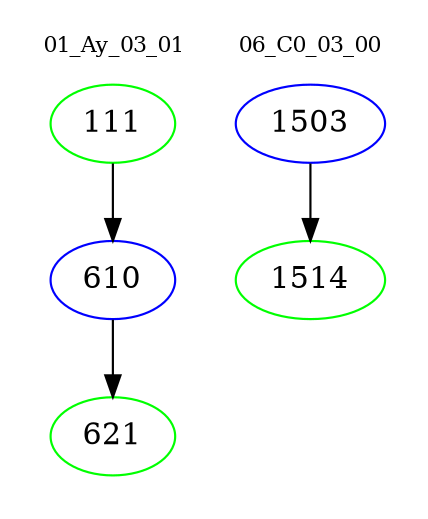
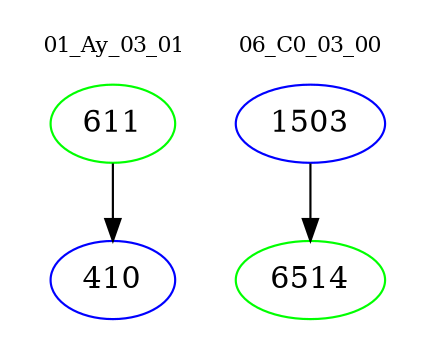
(113, 124) -> (113, 124)
(113, 280) -> (113, 280)
(310, 280) -> (310, 280)
(113, 436) -> none
